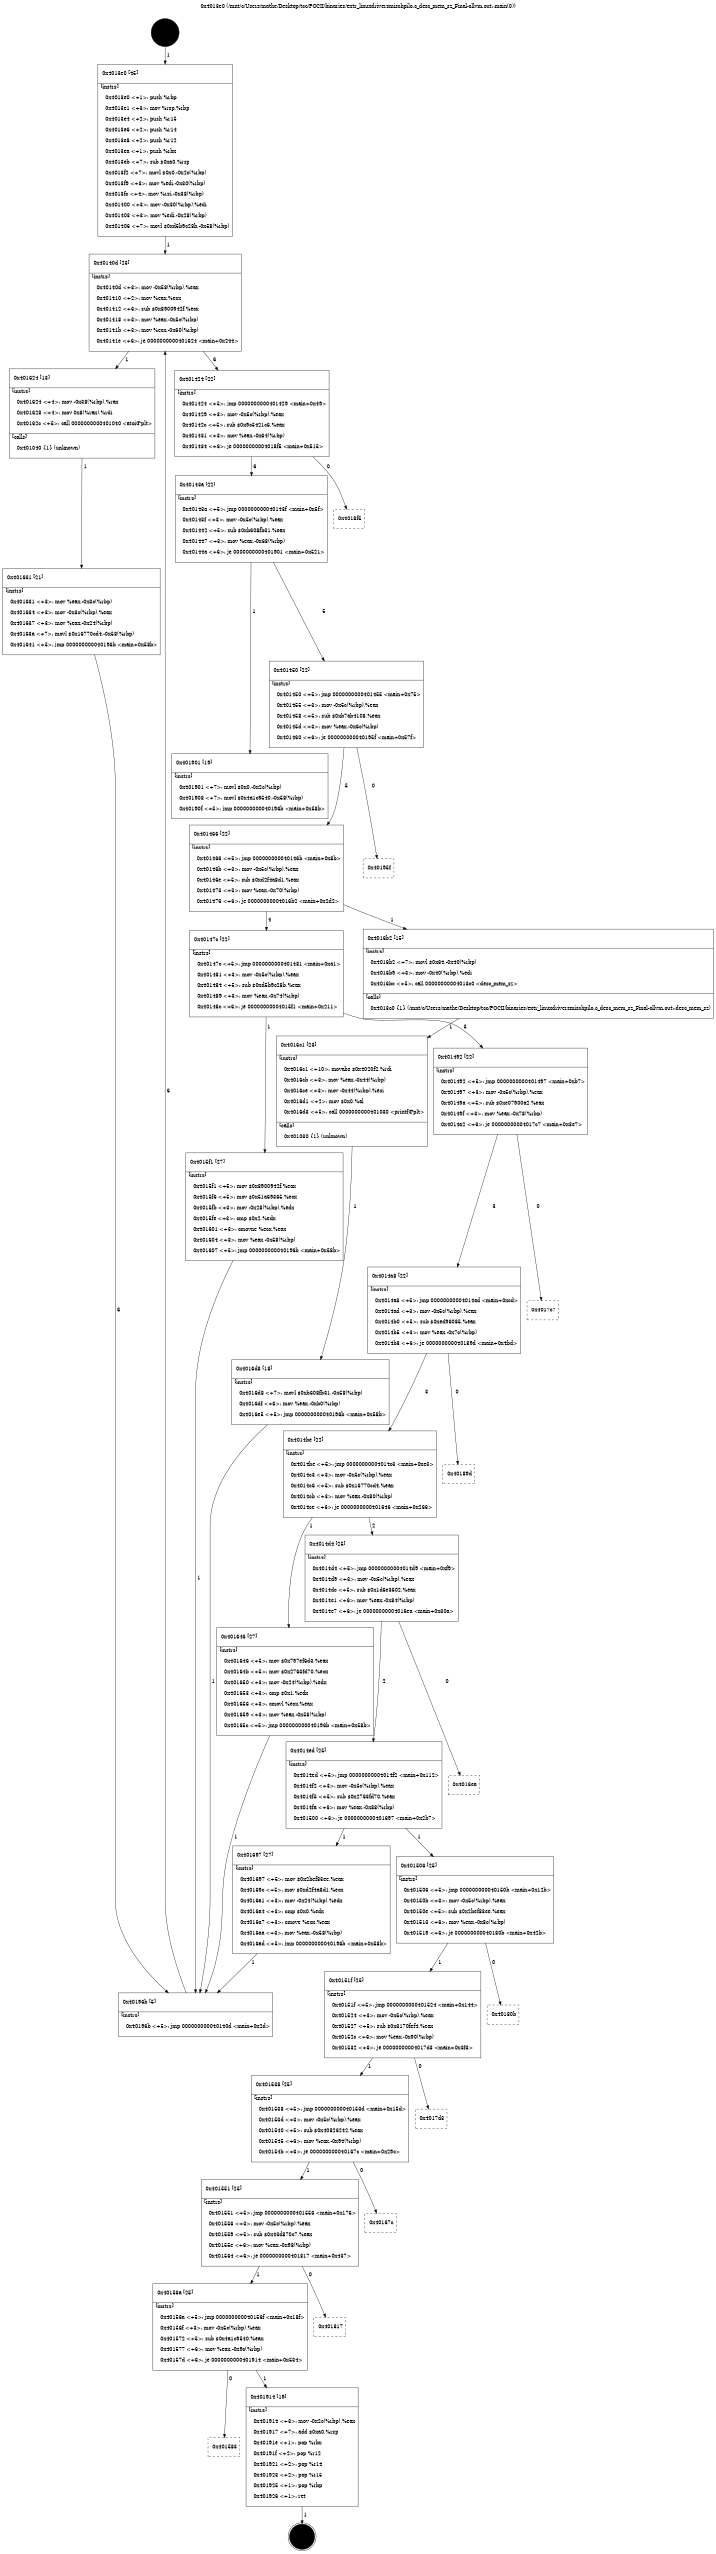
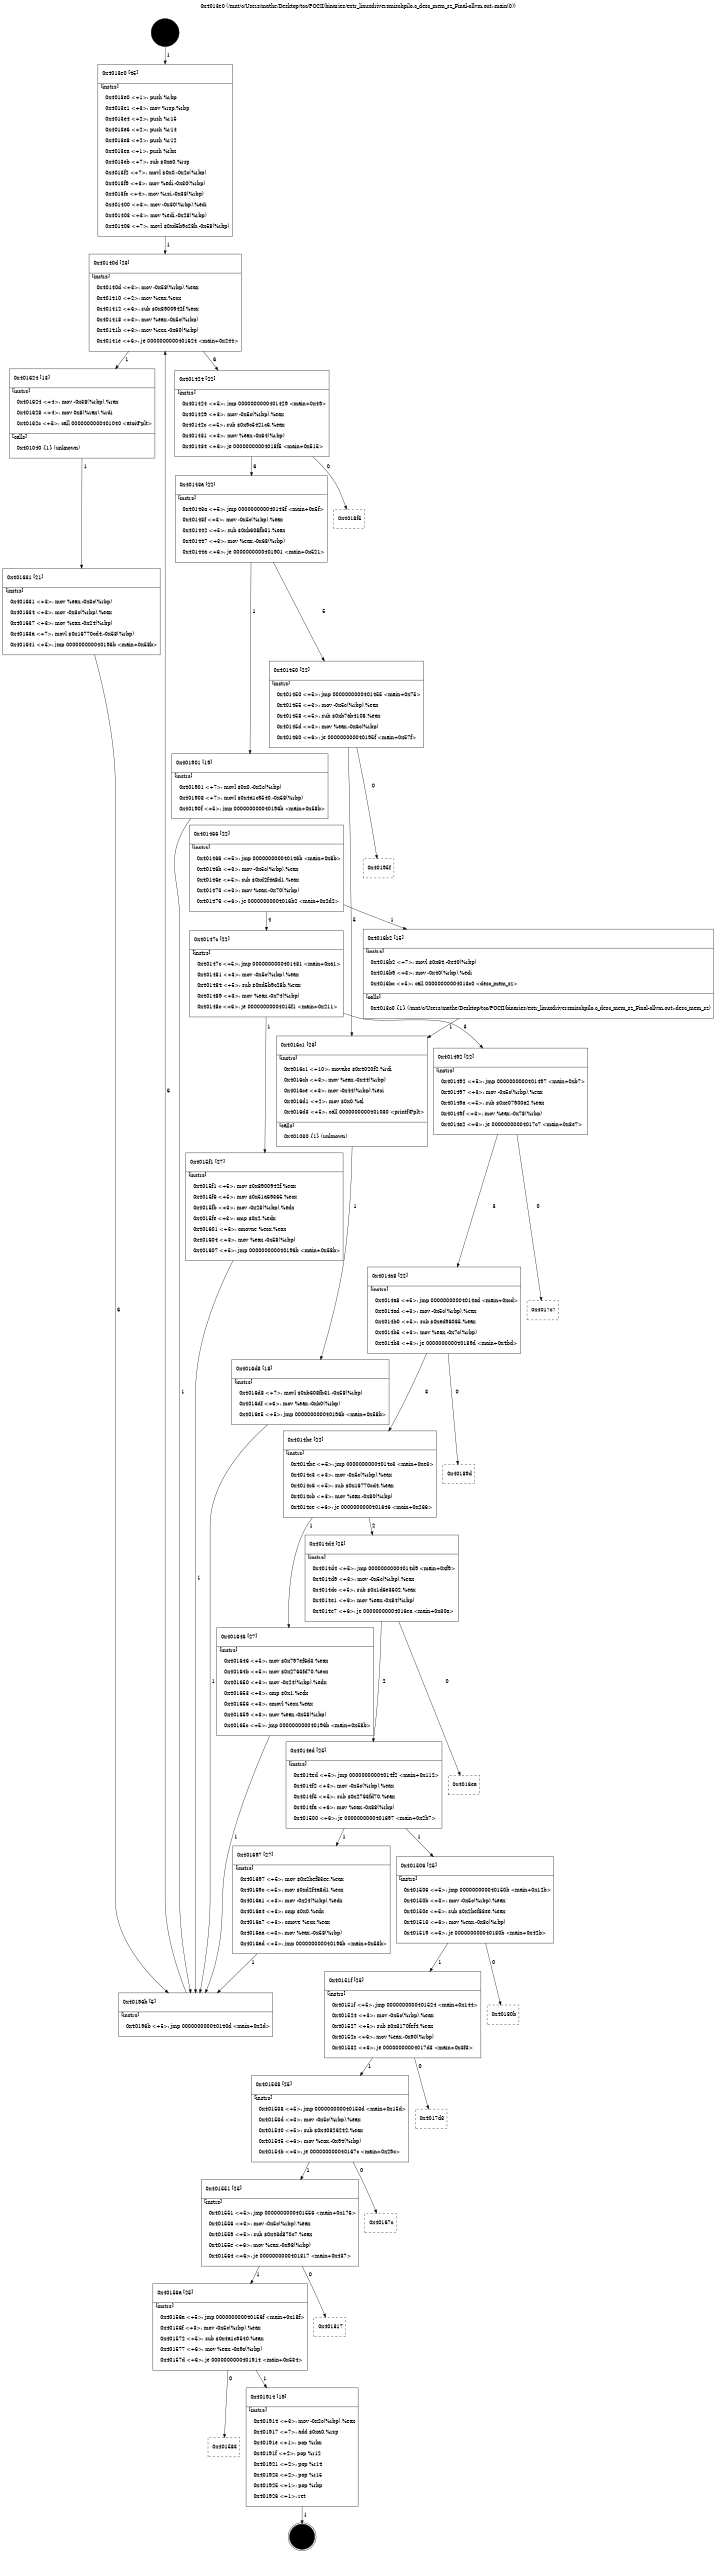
(340, 786) -> (351, 890)
none -> (180, 1403)
